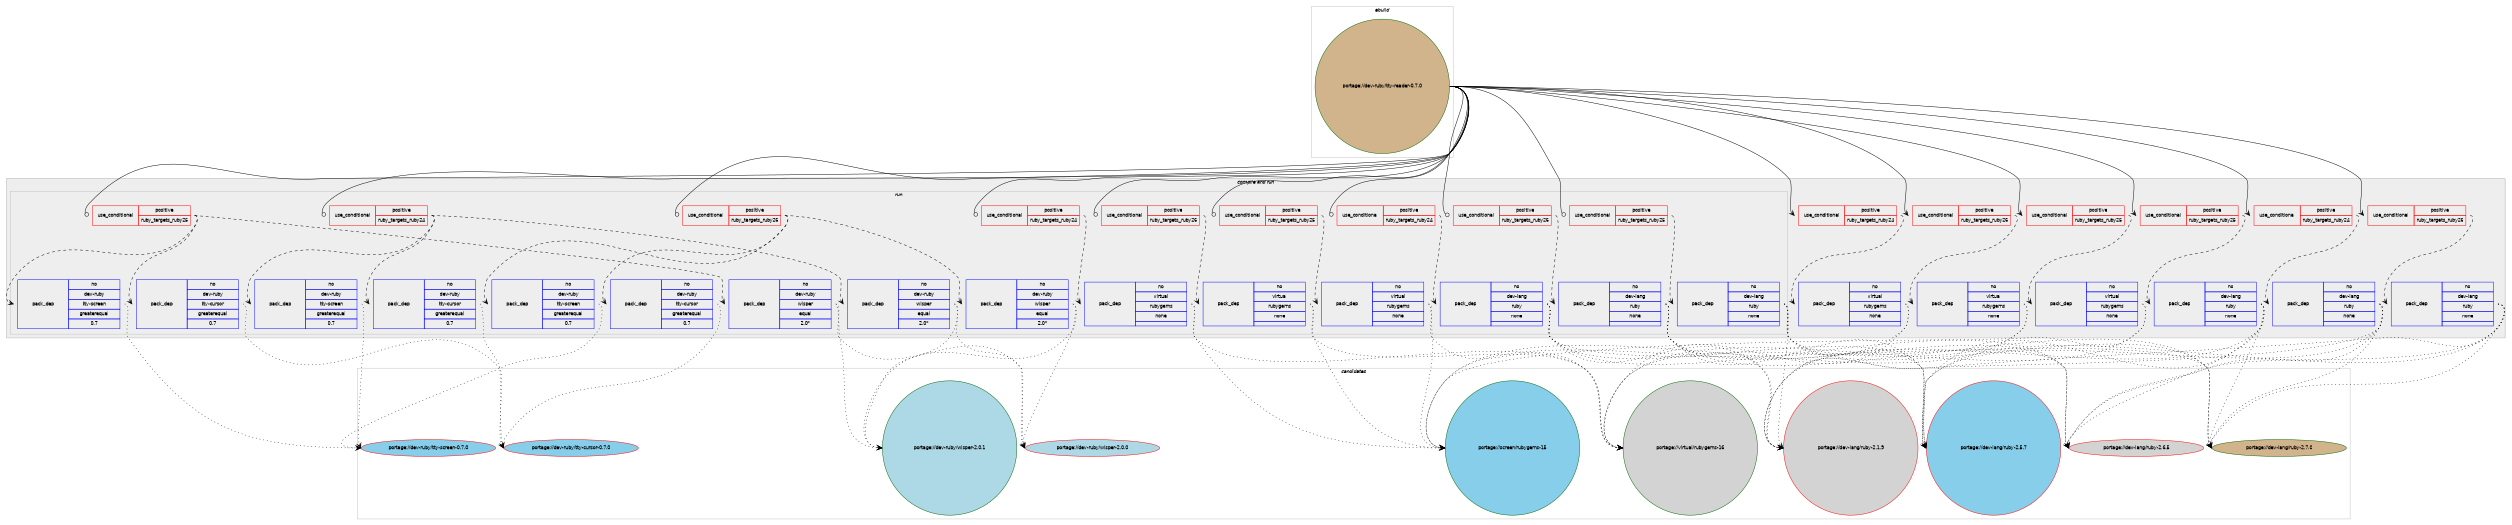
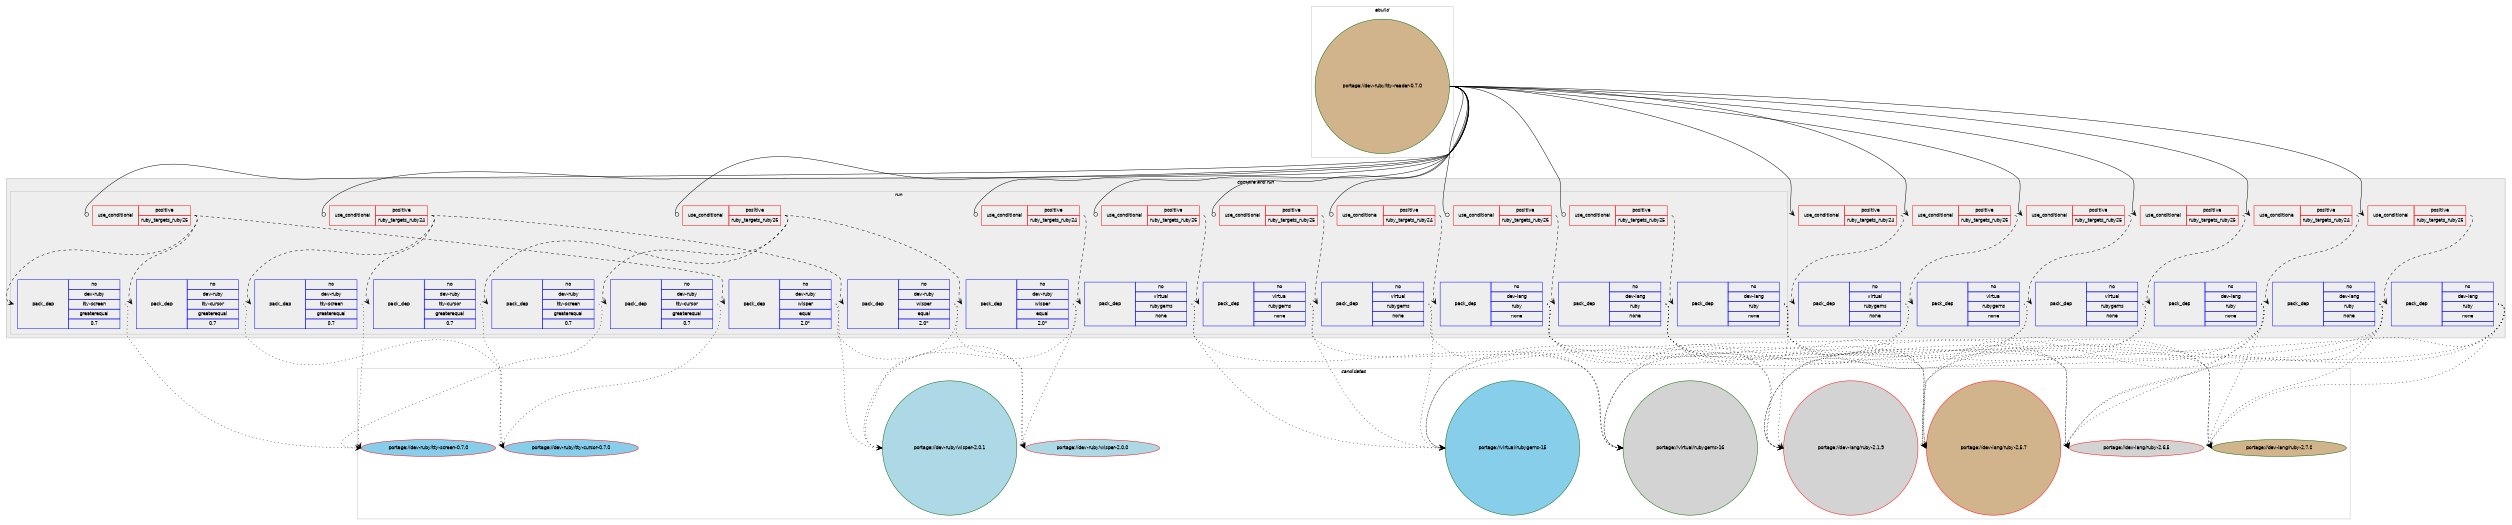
(1512, 448) -> (1512, 448)
(1994, 448) -> (1994, 448)
